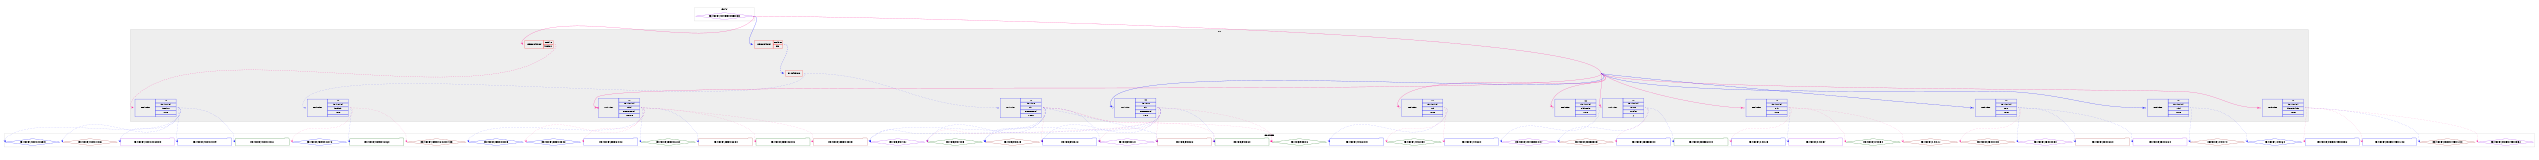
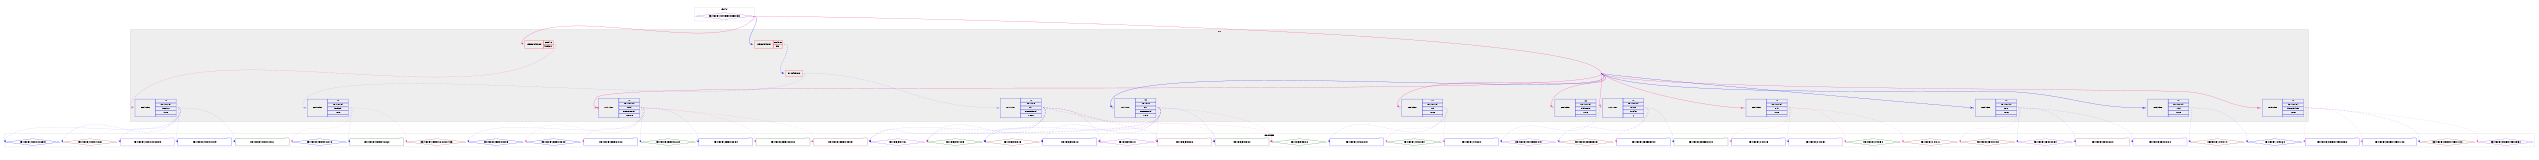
(726, 142) -> (726, 142)
